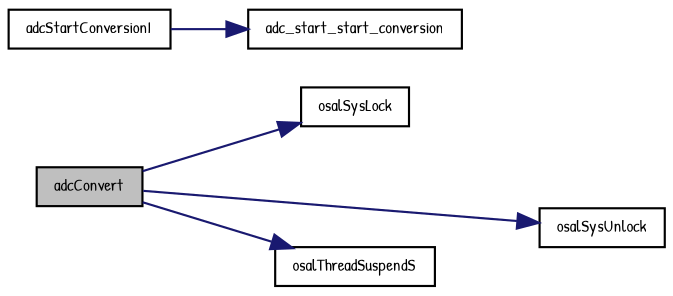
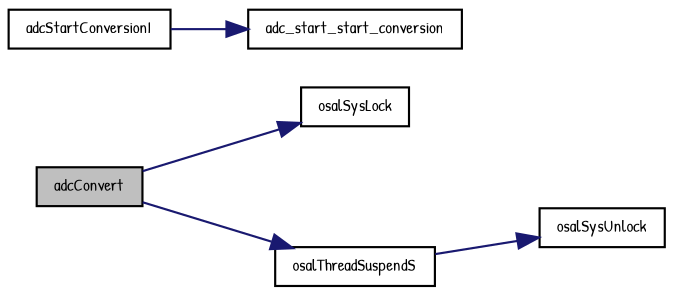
(330, 206) -> (476, 247)
